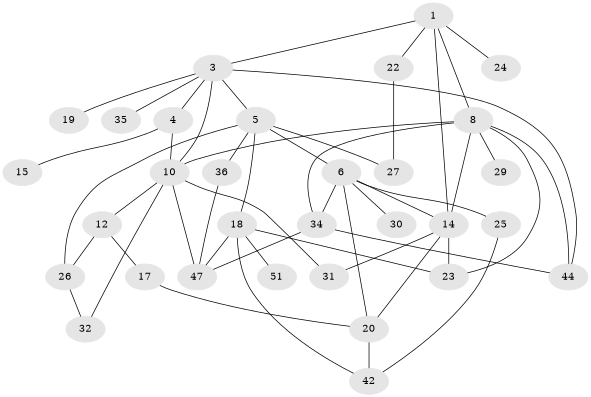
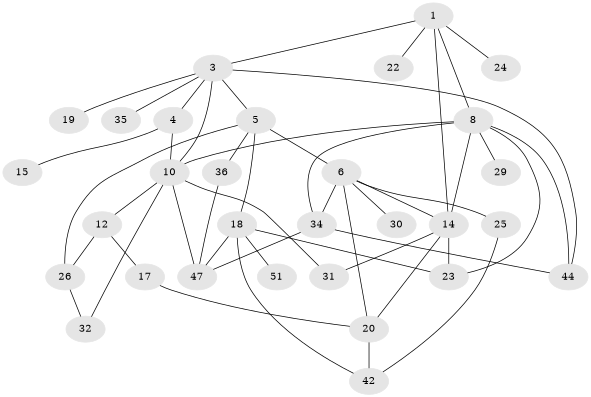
(394, 173) -> none
